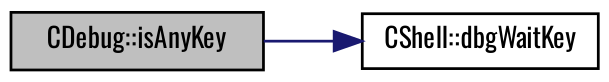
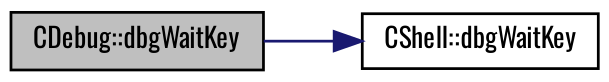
(137, 41) -> (137, 41)
